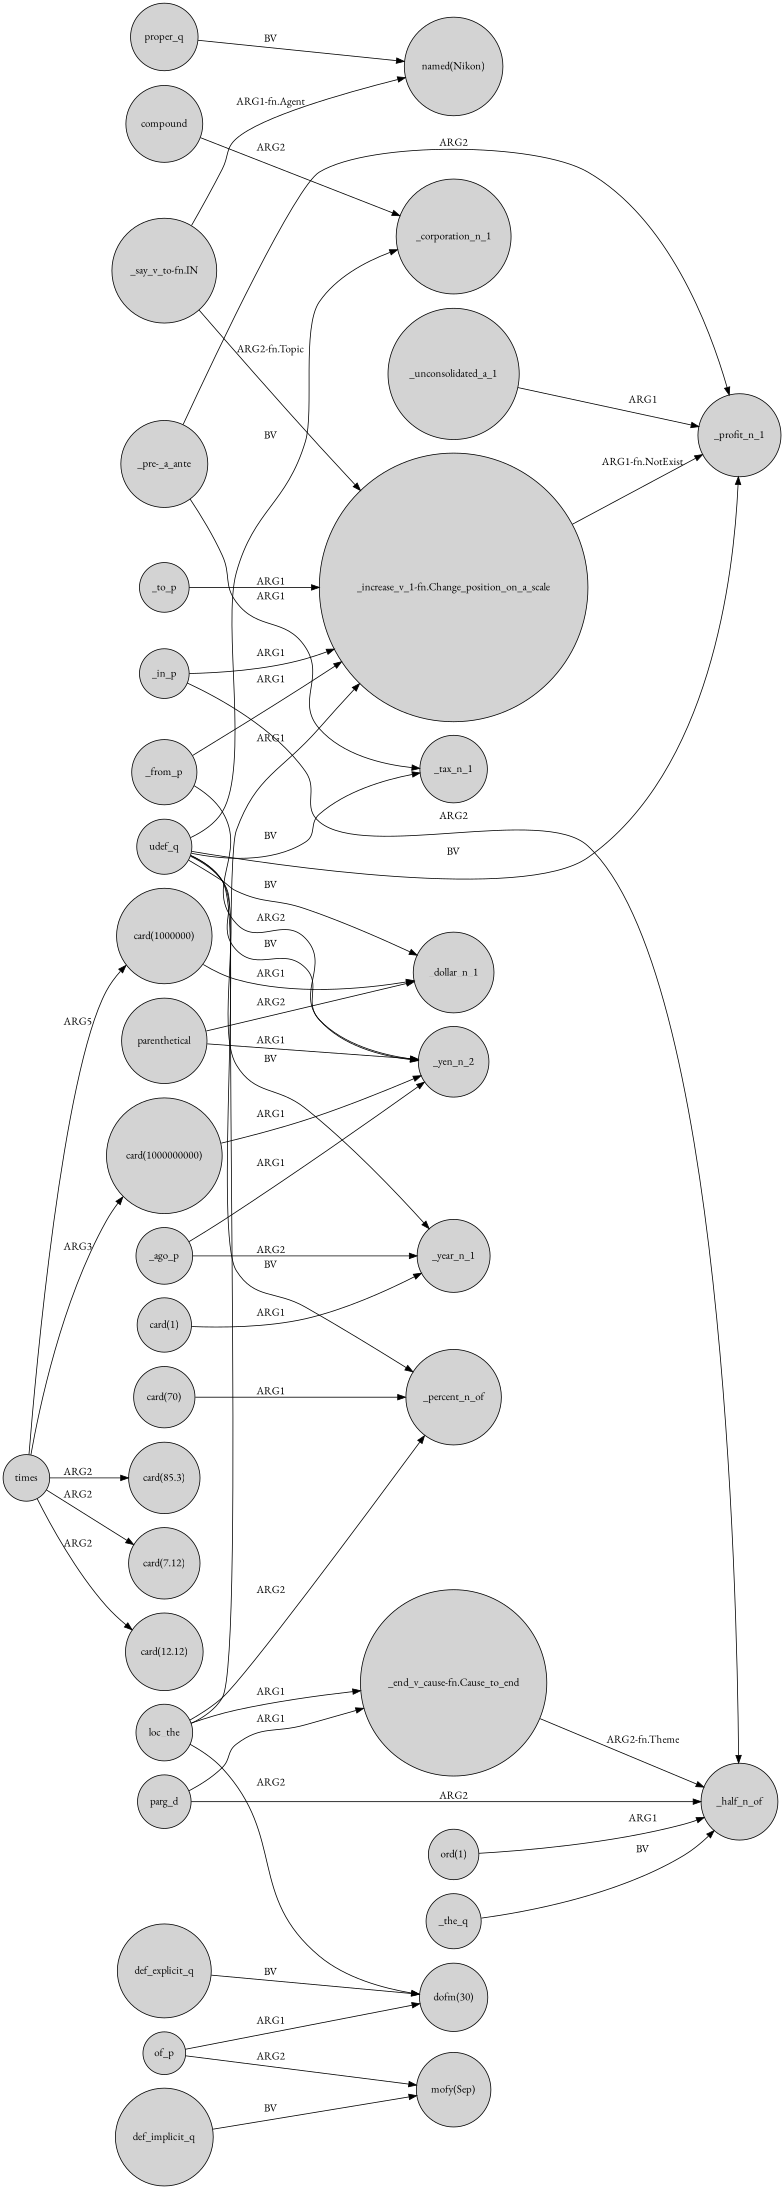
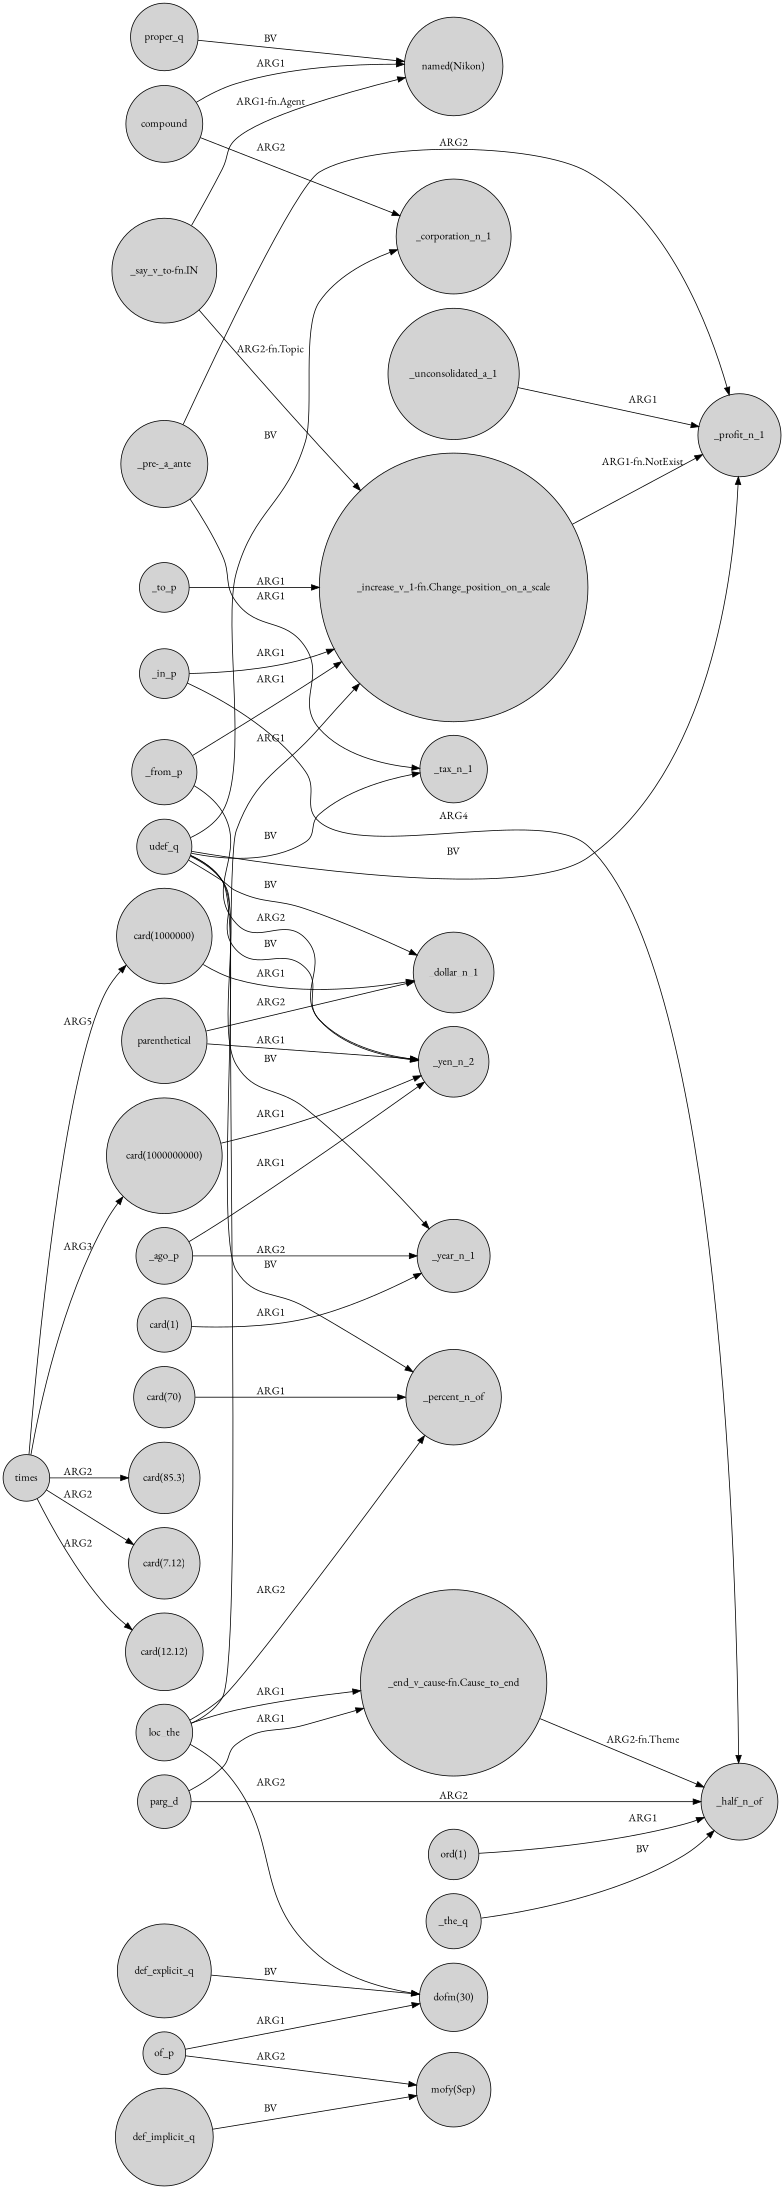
none -> (294, 71)
(454, 816) -> (454, 816)
